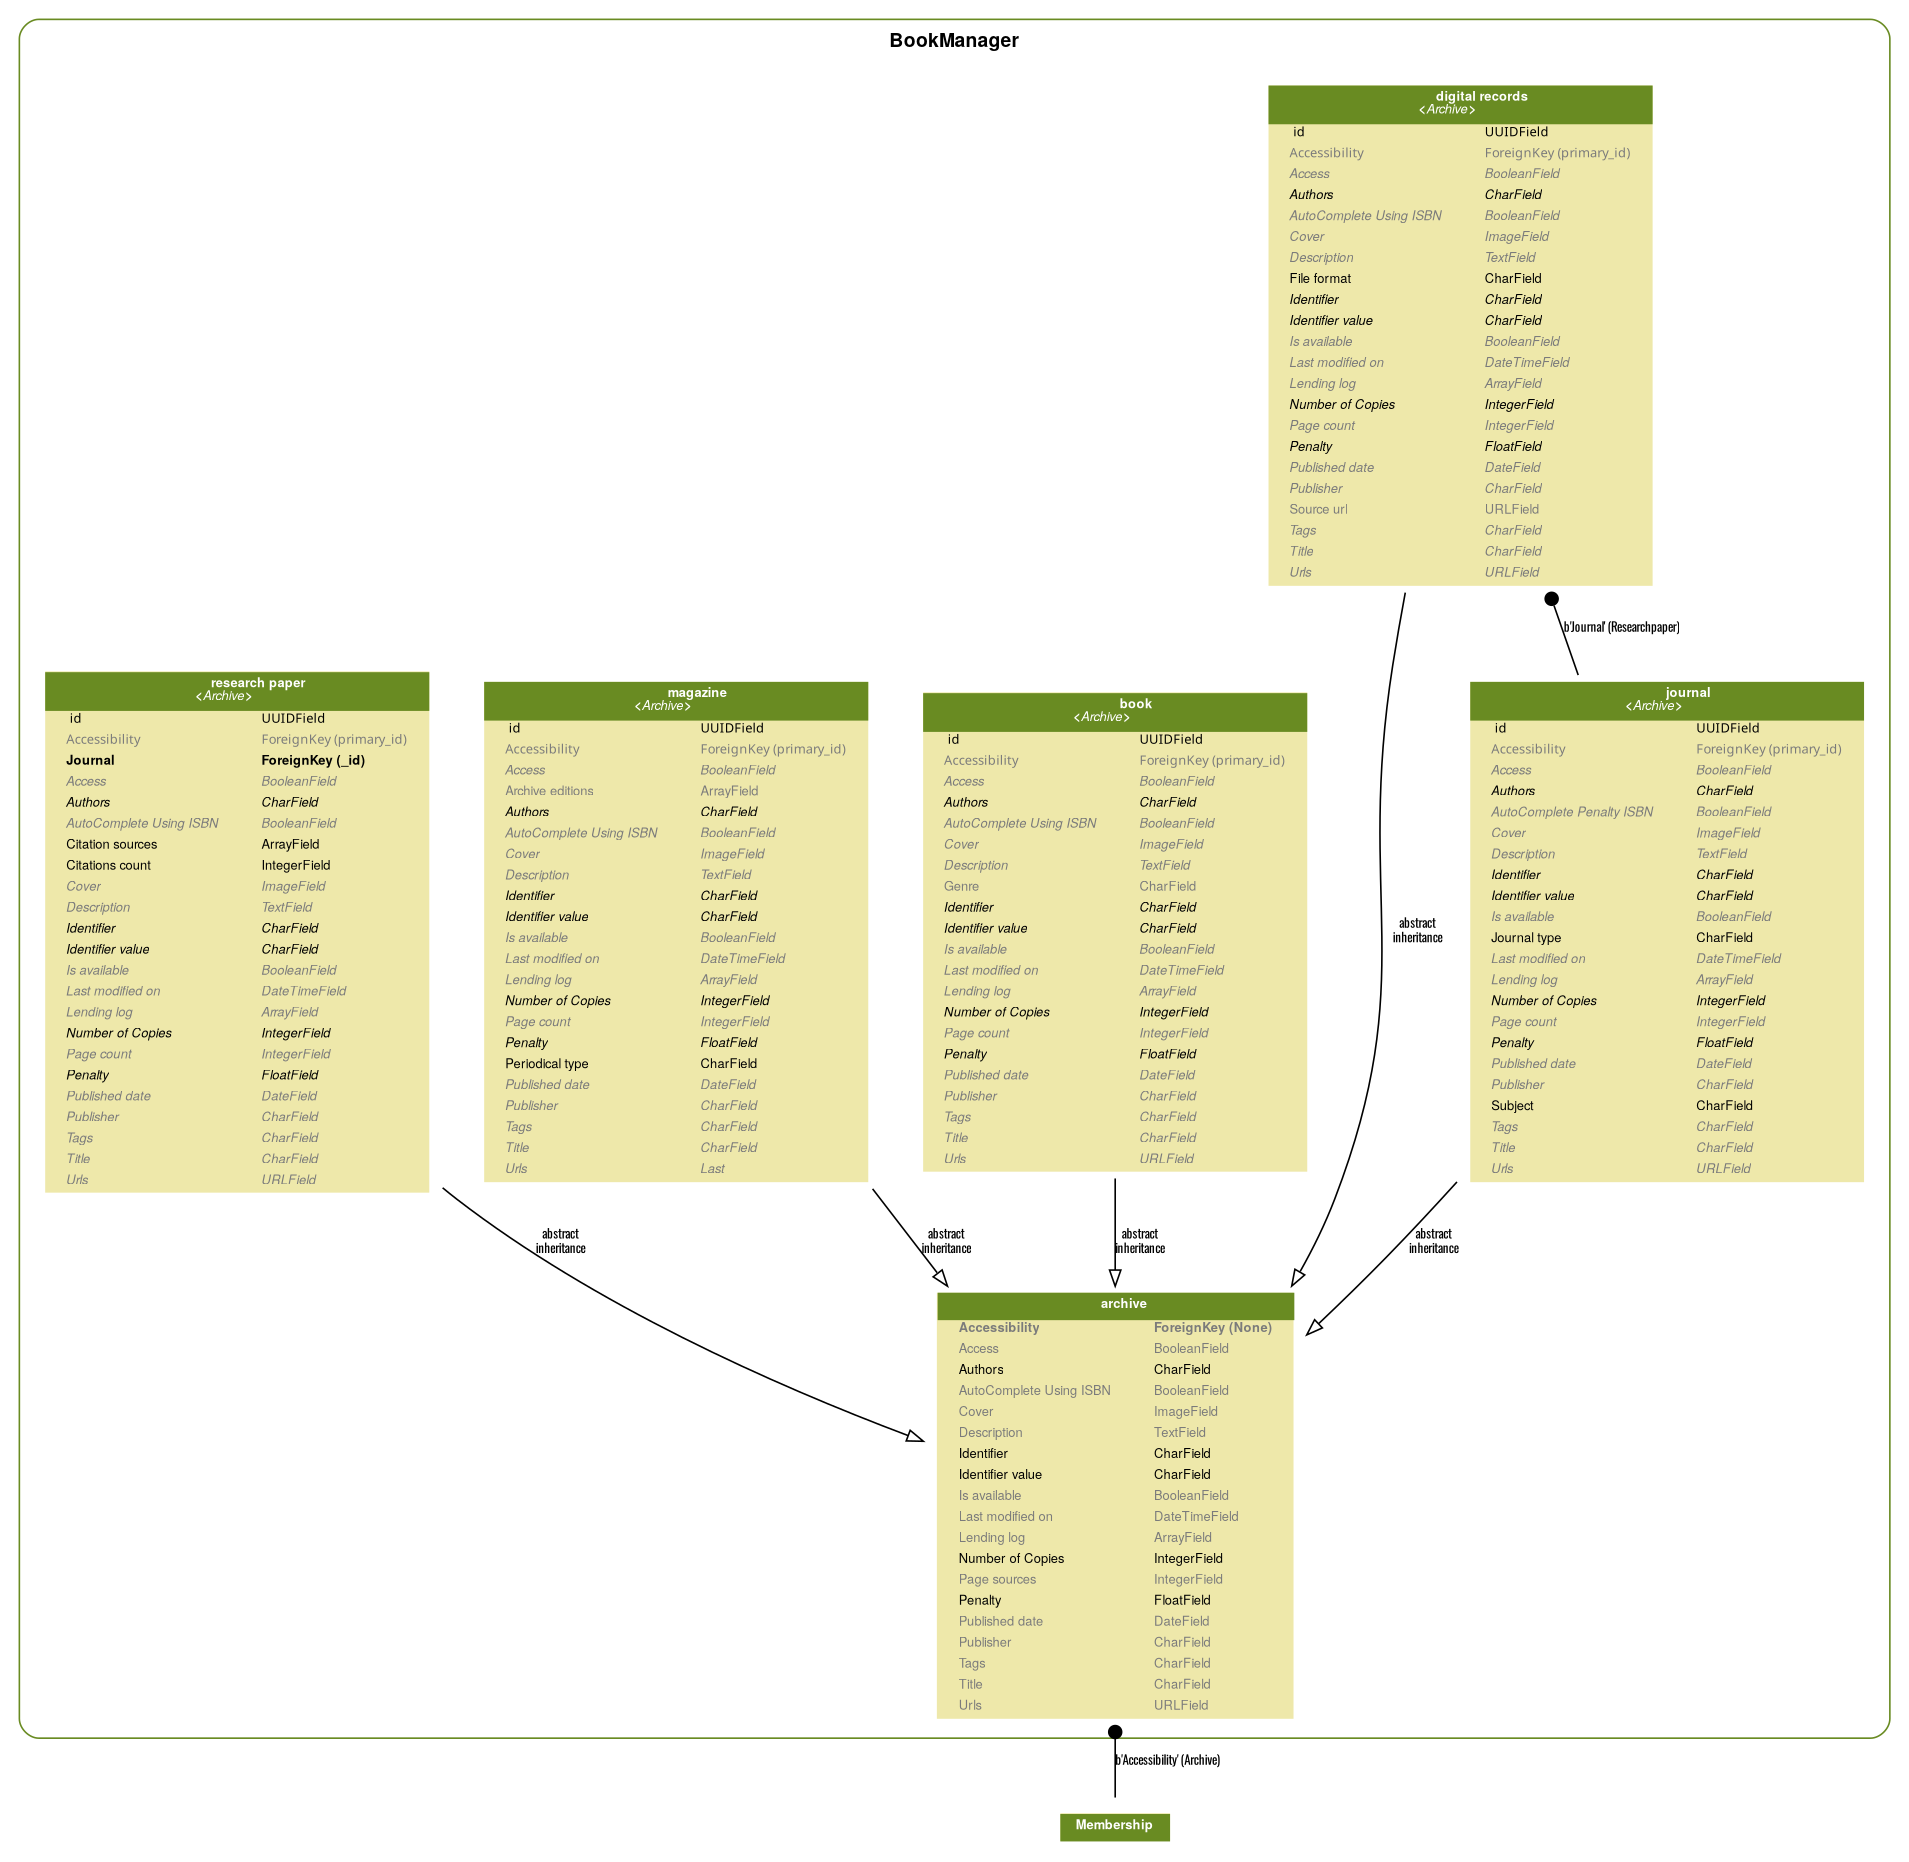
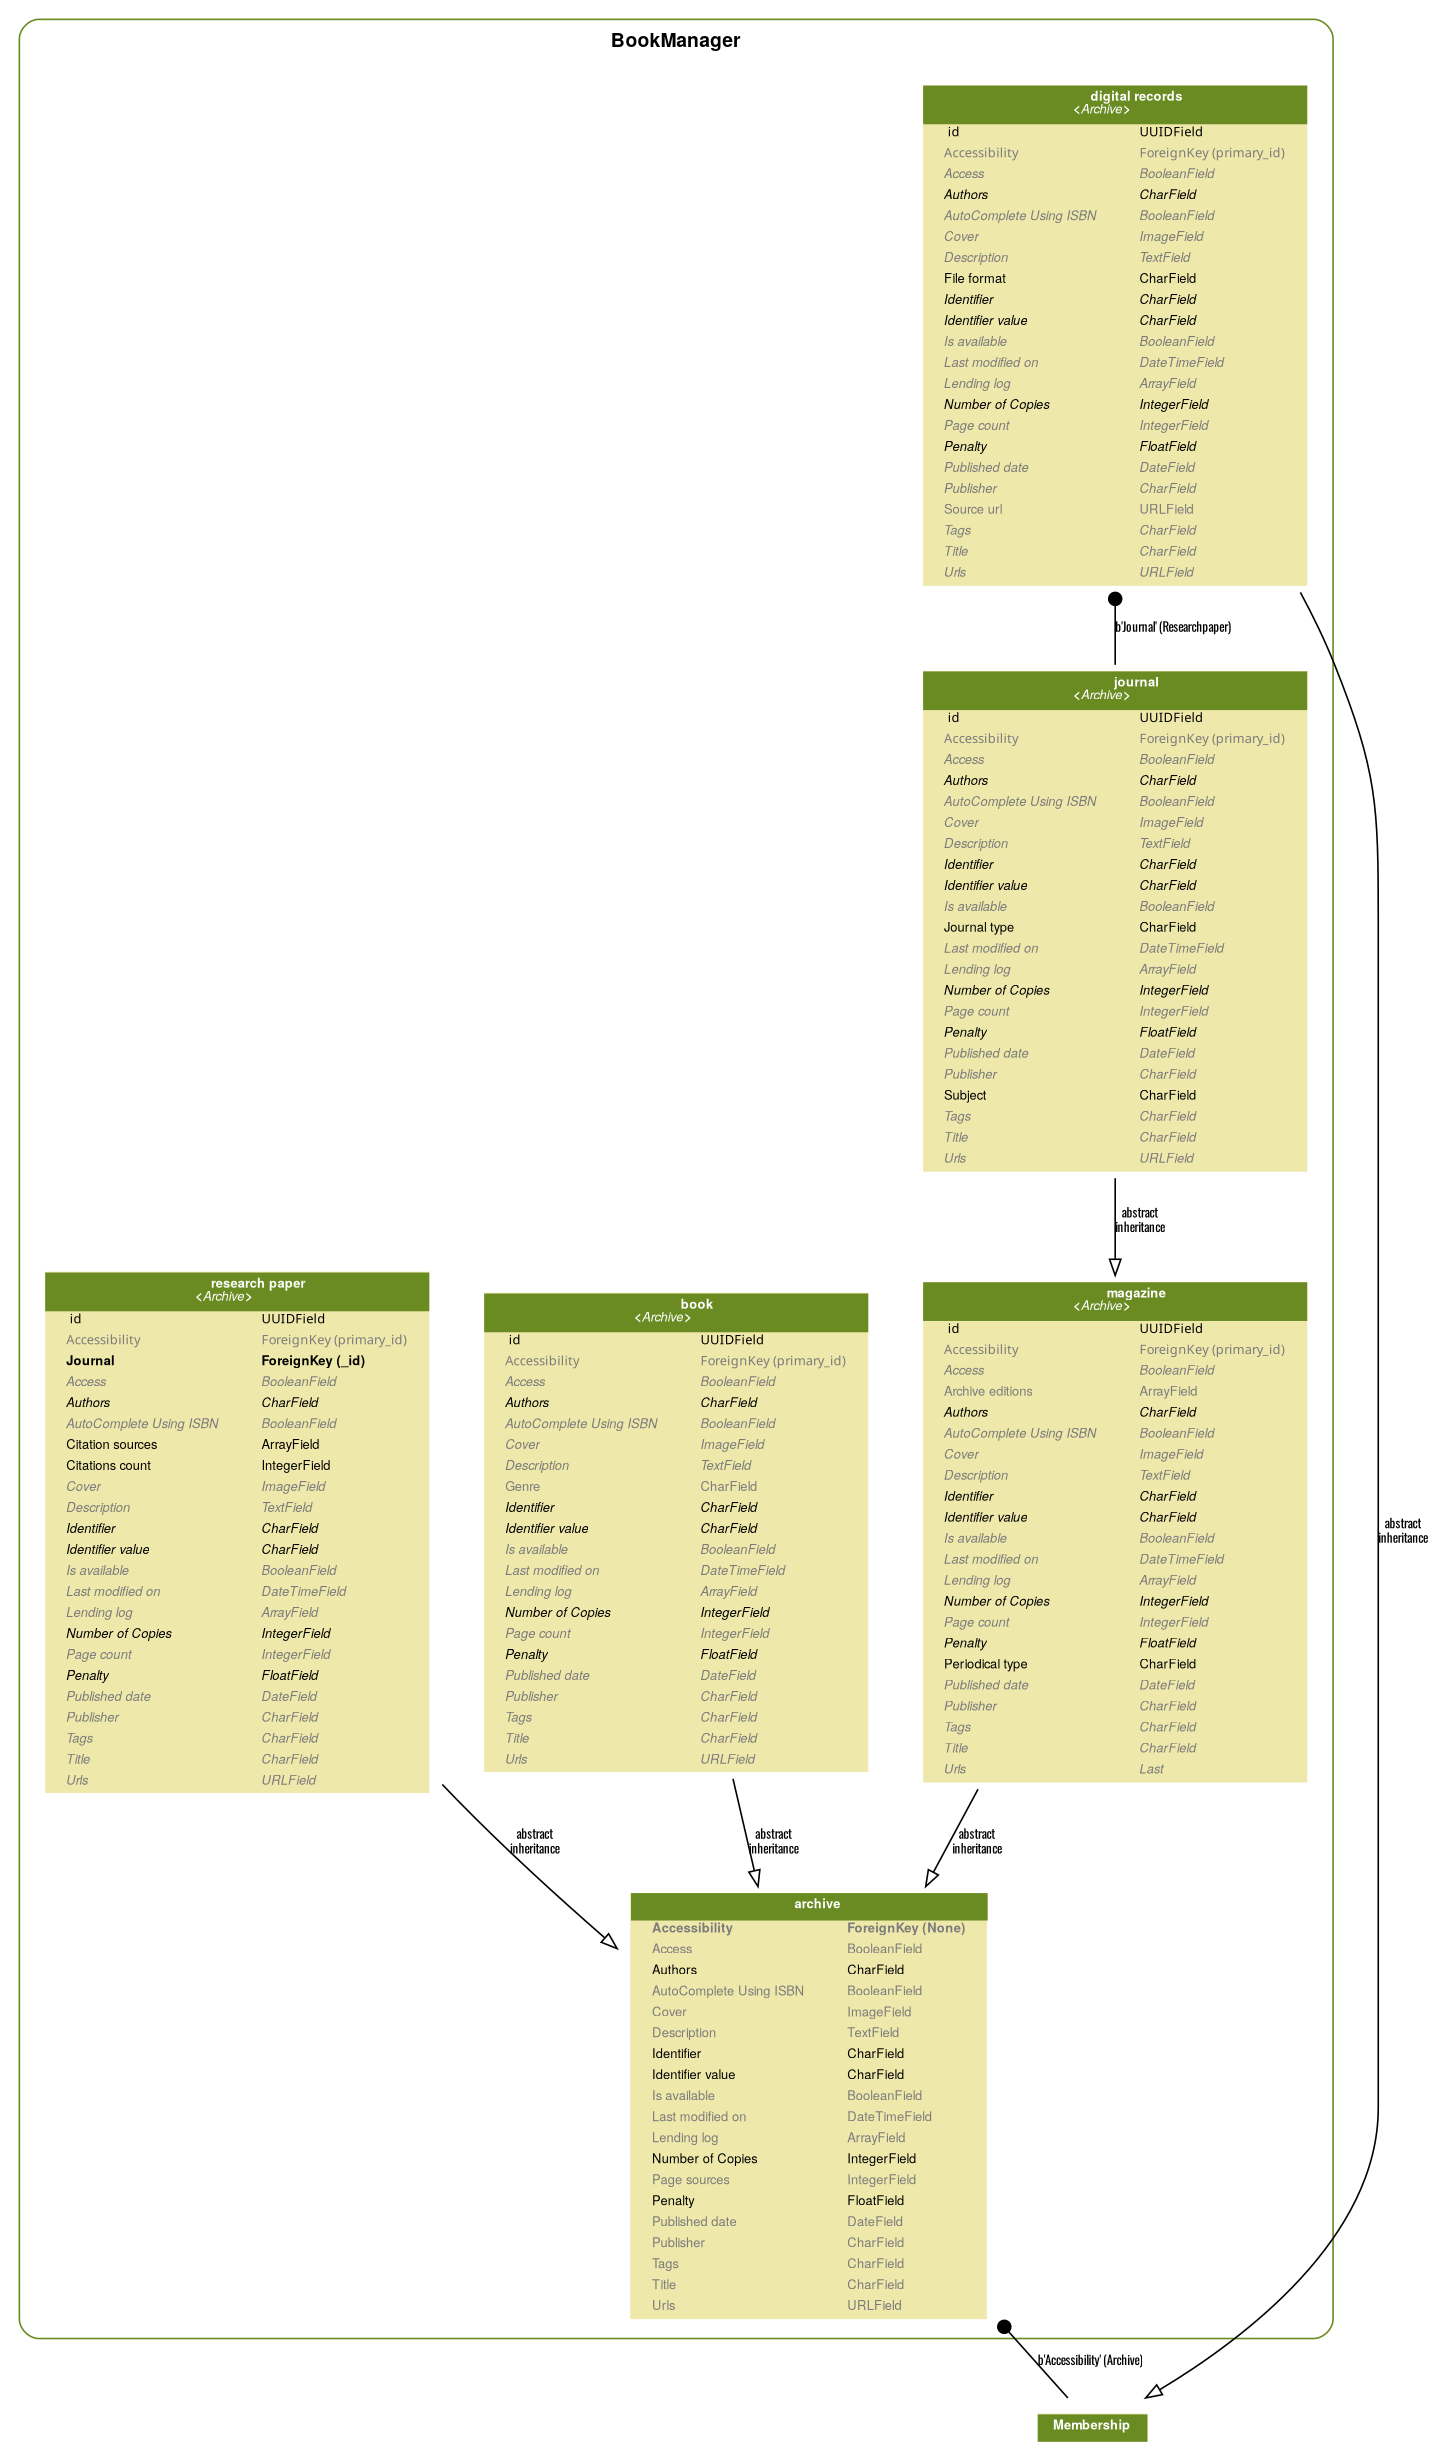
(1573, 813) -> (1021, 802)
(1382, 938) -> (1378, 1529)
(1389, 1254) -> (1115, 1218)
